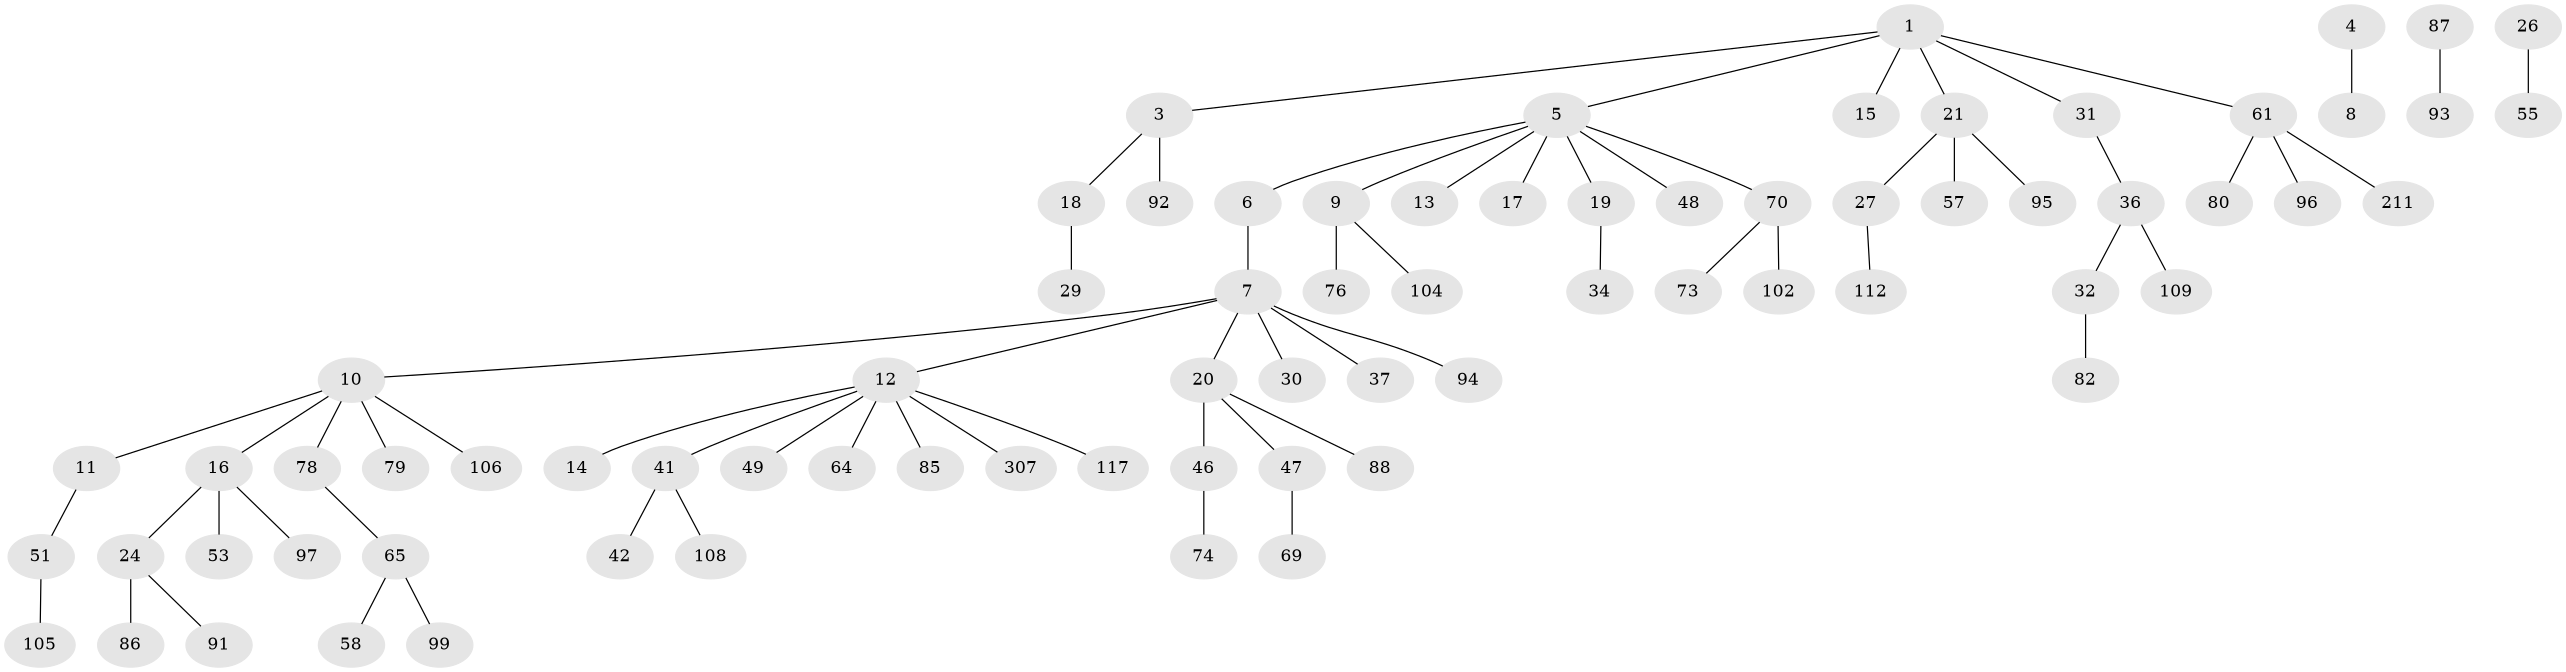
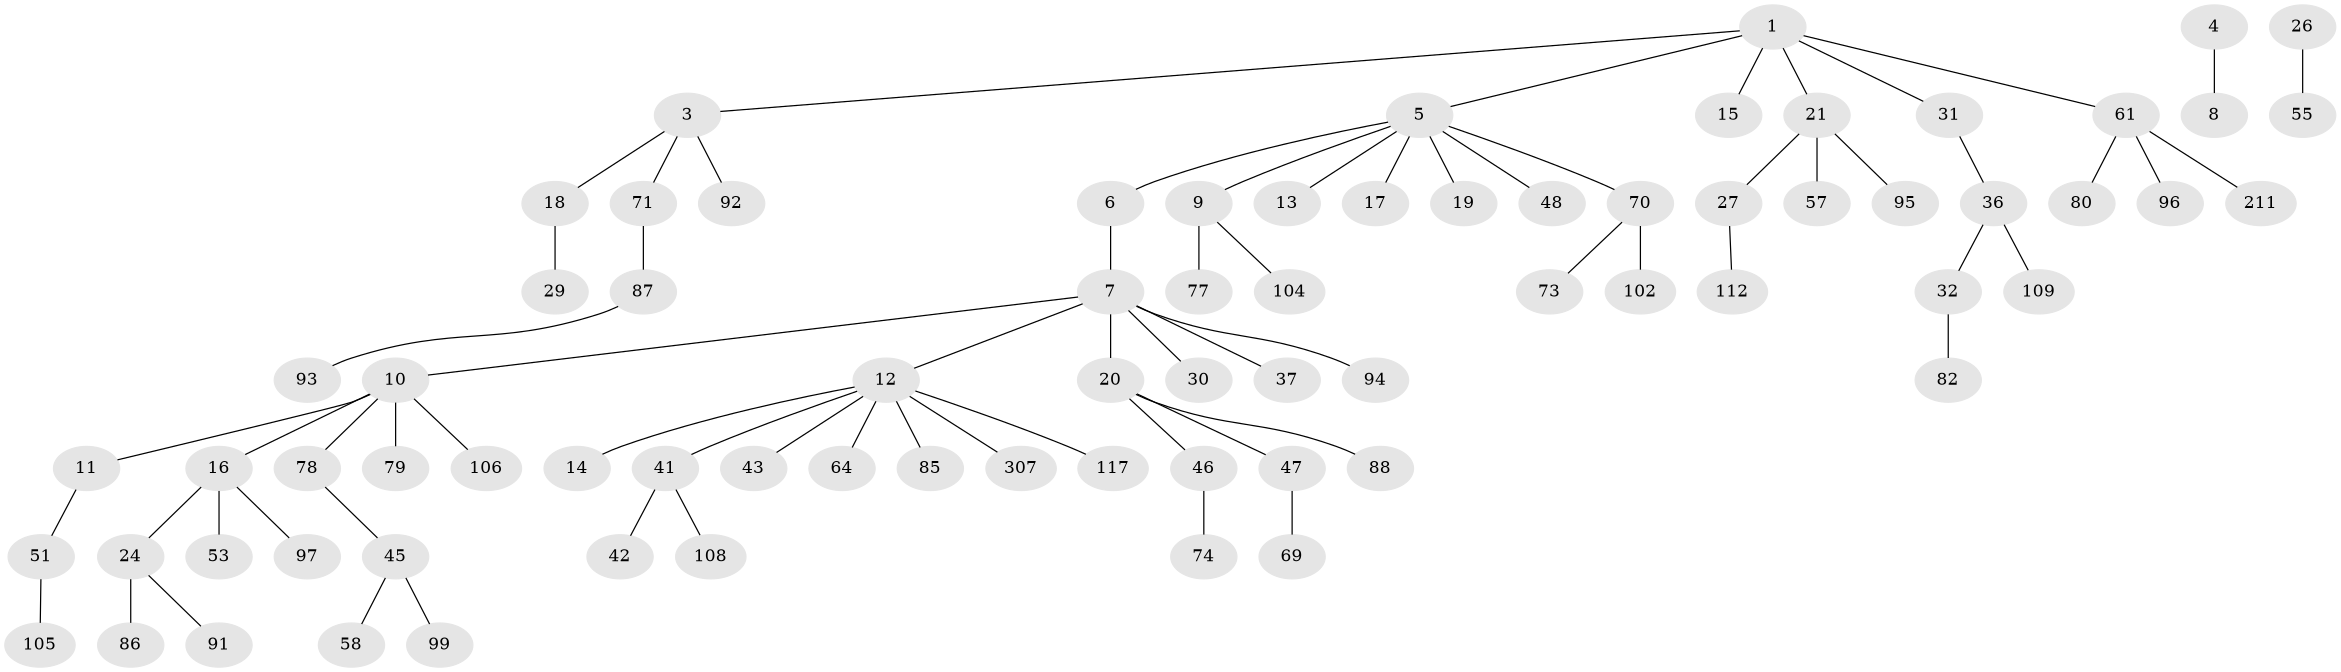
none -> (643, 204)
(1336, 292) -> (1199, 292)
(1600, 292) -> none
(754, 468) -> (754, 468)
(396, 557) -> (396, 557)
